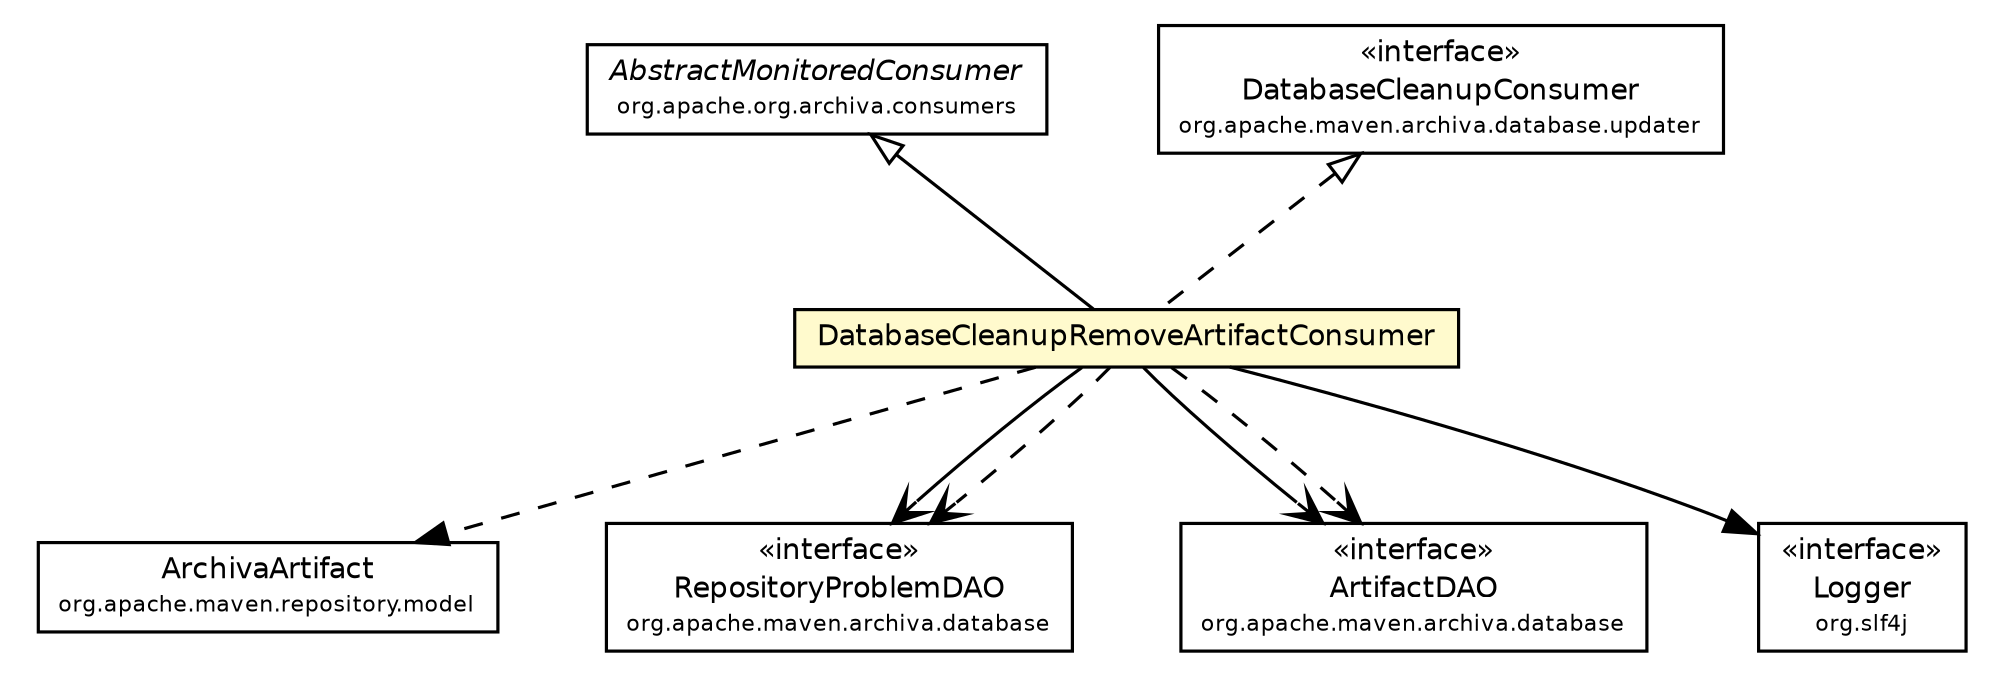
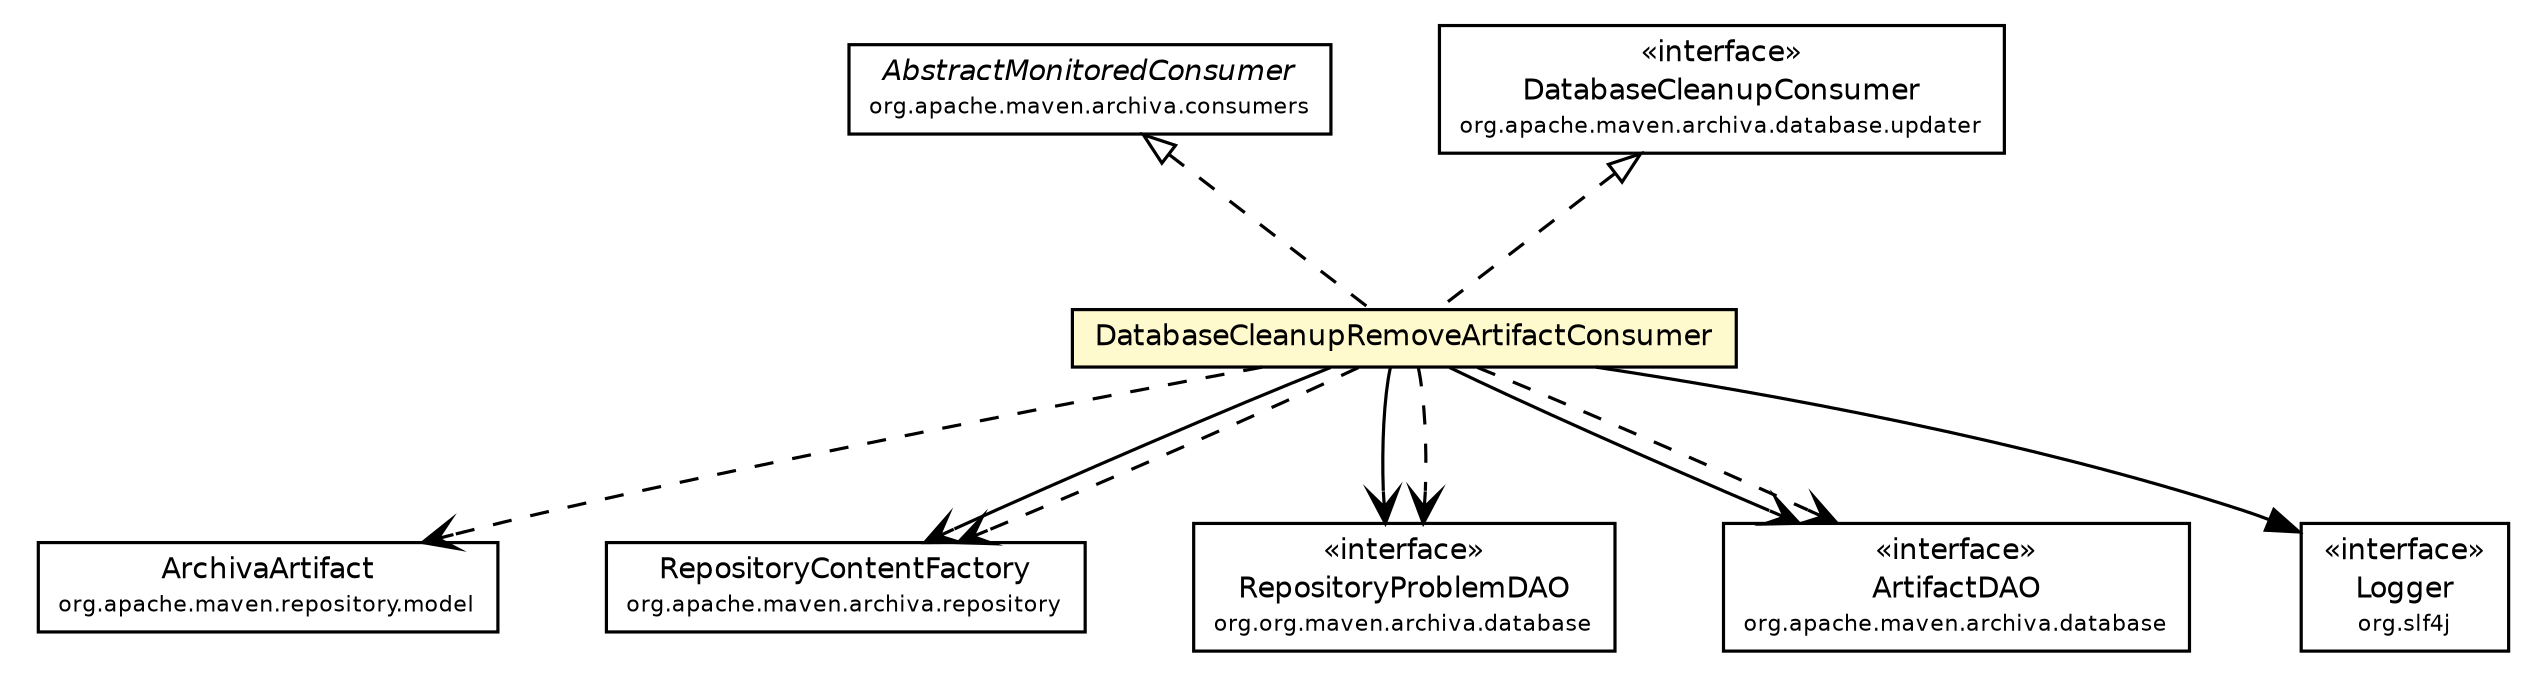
(817, 107) -> (1090, 107)
(995, 232) -> (1270, 232)
(741, 450) -> (857, 445)
none -> (846, 587)
(839, 624) -> (1404, 624)
